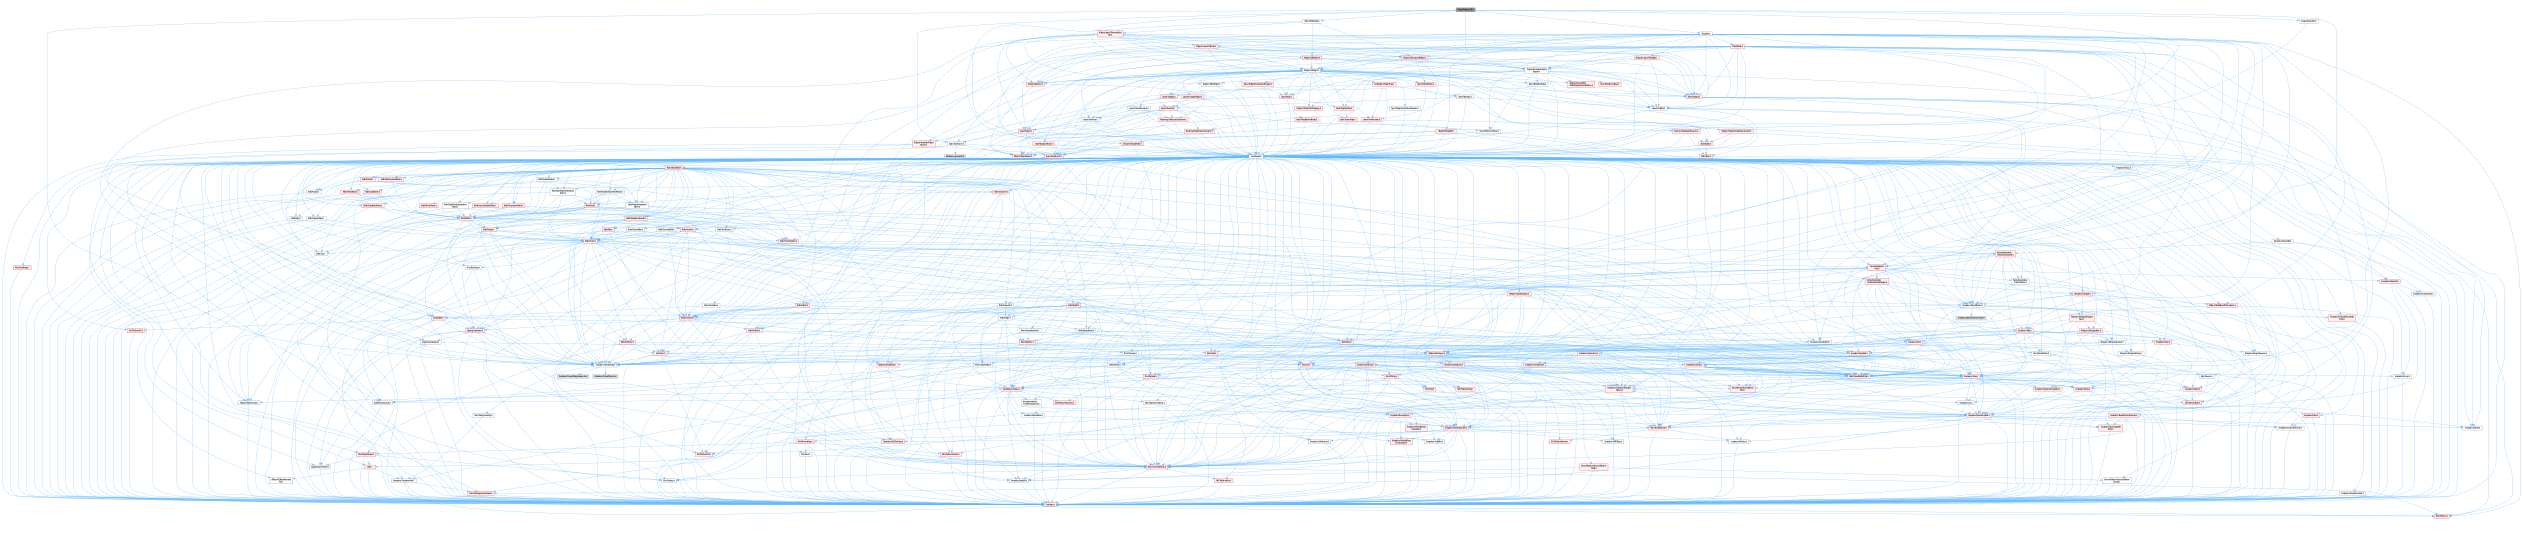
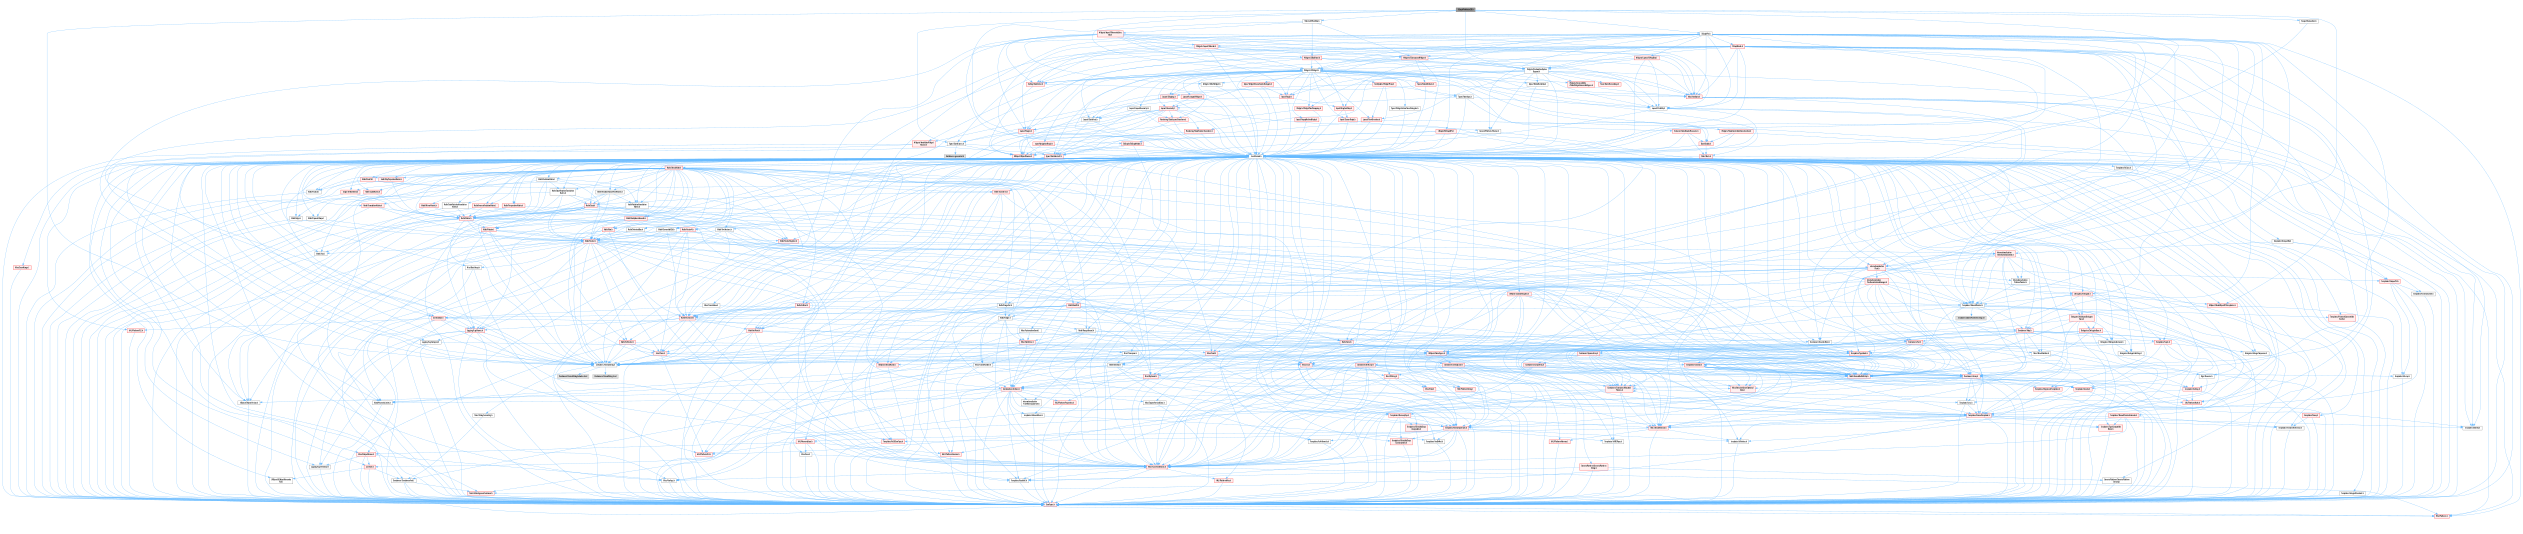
(350, 192) -> (350, 192)
(370, 467) -> (370, 467)
(1711, 502) -> (2487, 487)
